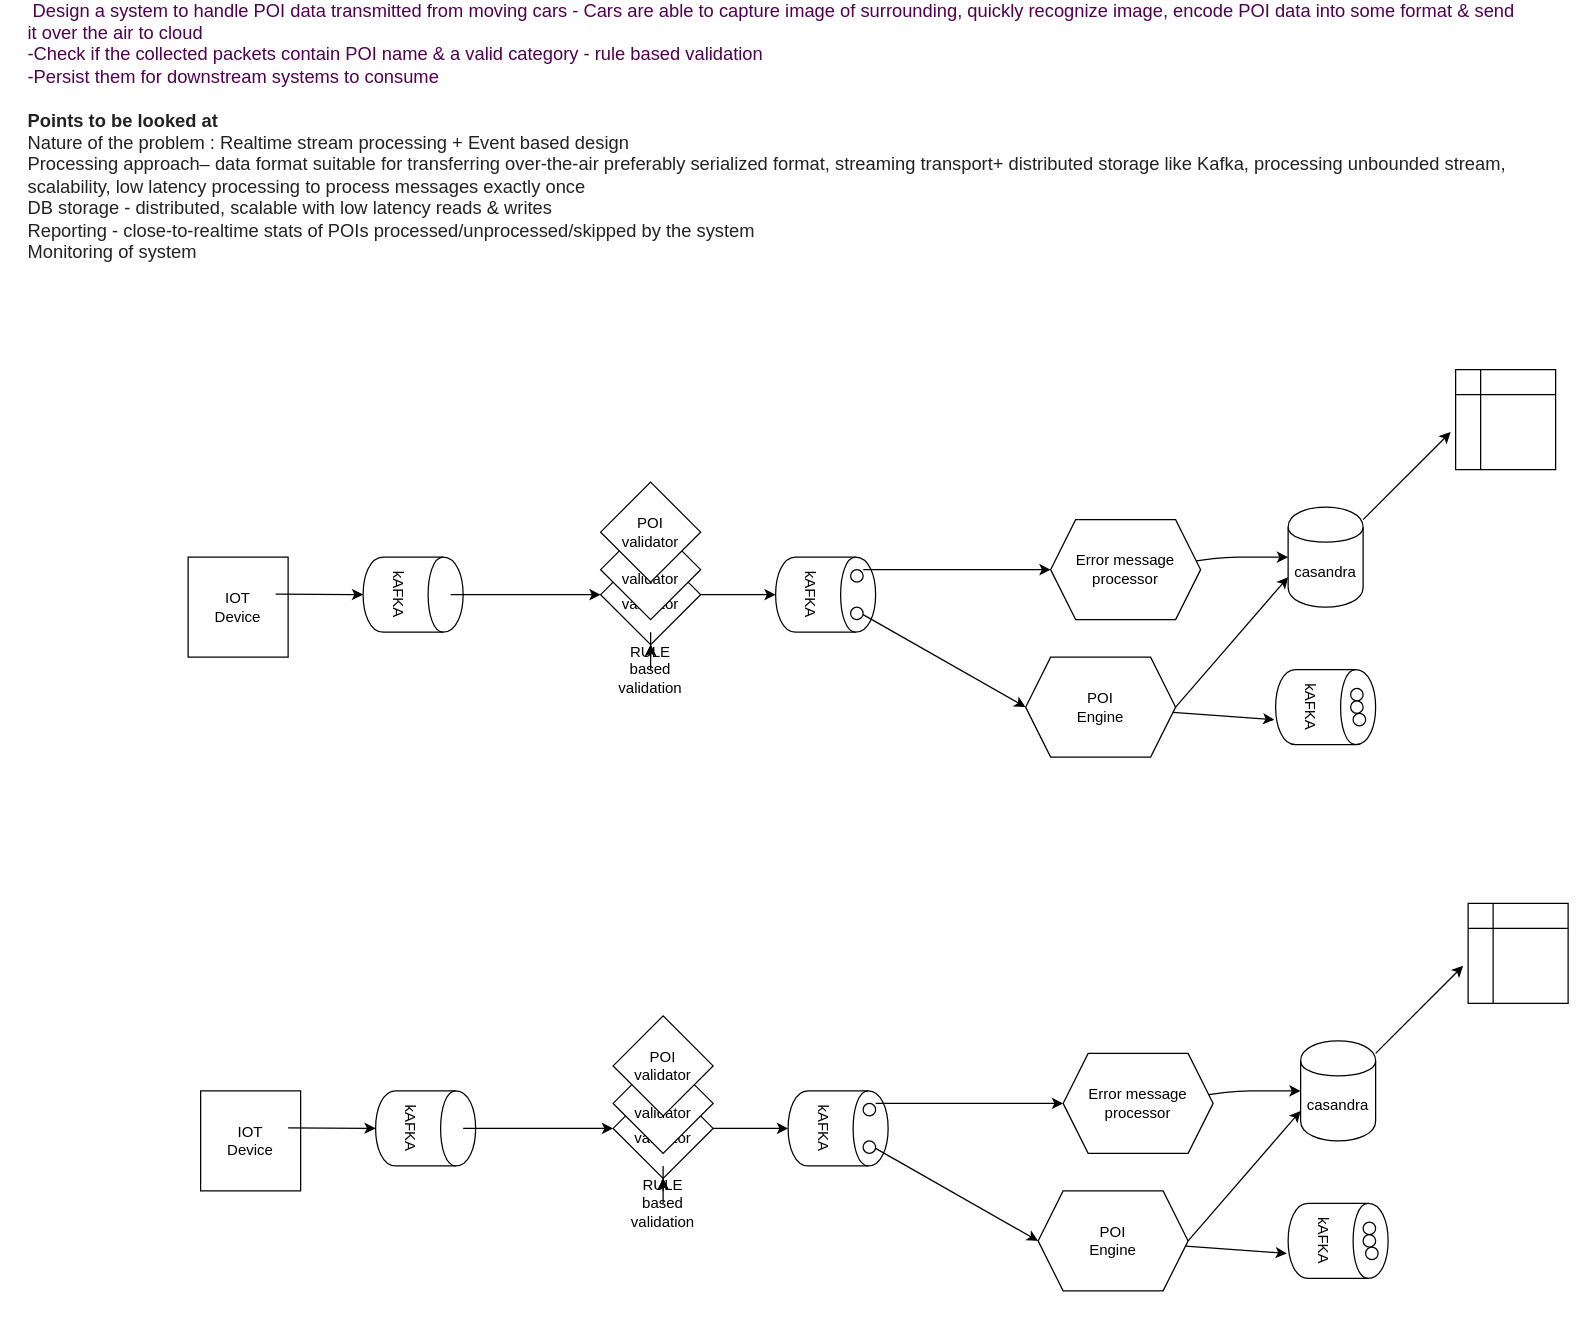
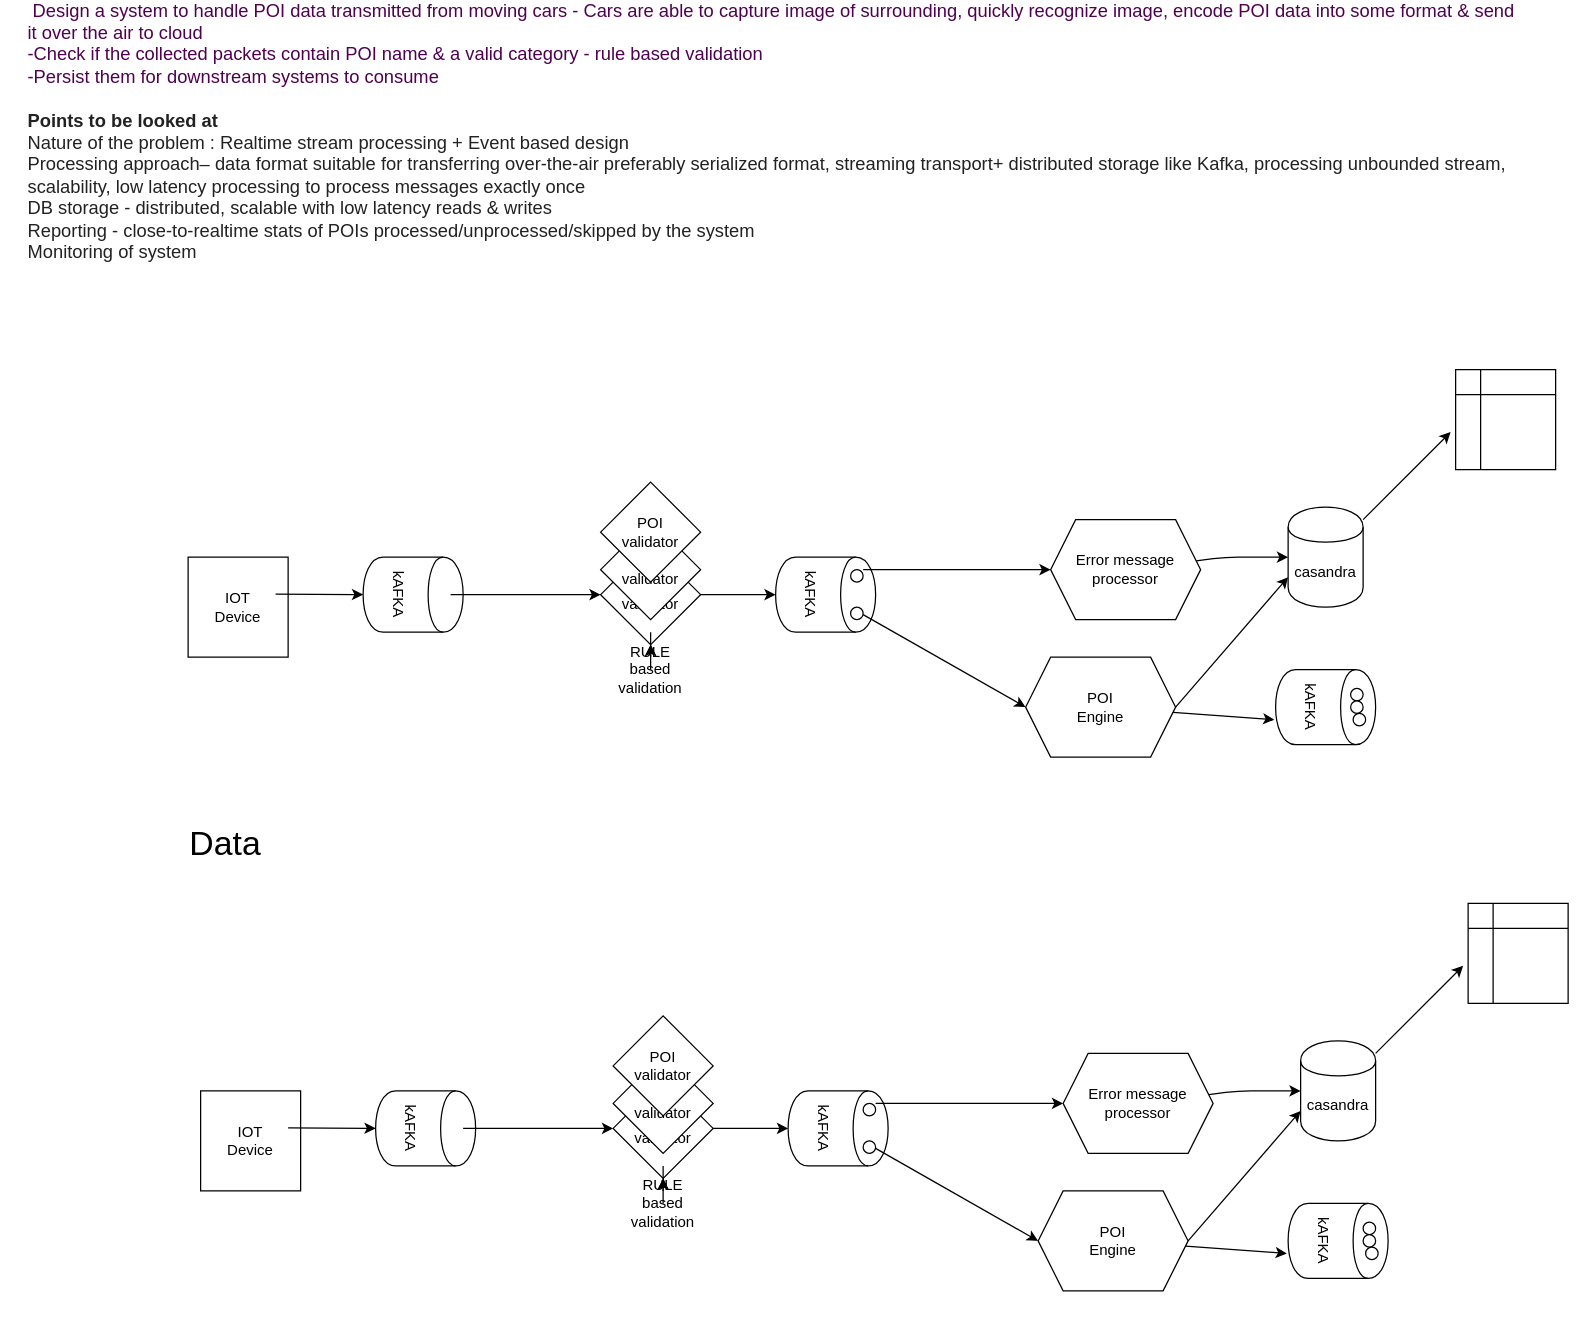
none -> (226, 844)
